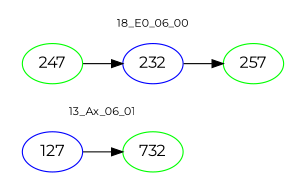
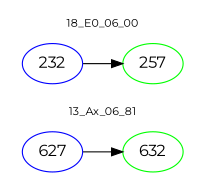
(52, 64) -> none
(103, 112) -> (103, 112)
(52, 152) -> (52, 152)
(153, 152) -> (153, 152)
